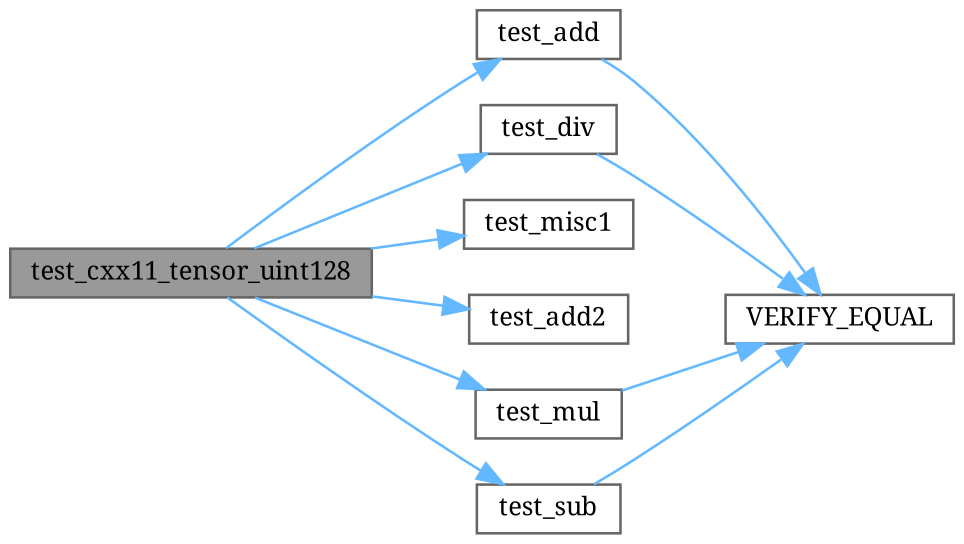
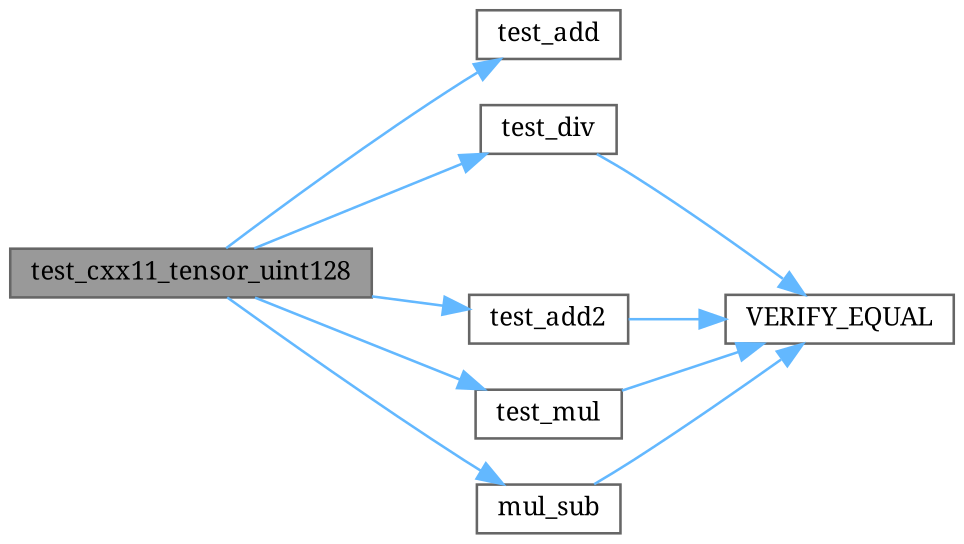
(712, 158) -> (664, 319)
(549, 224) -> none
(549, 509) -> (549, 509)
